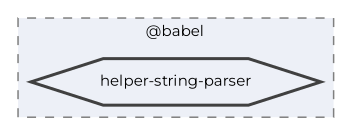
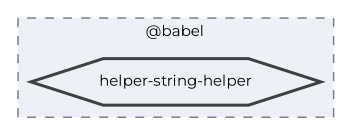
(176, 82) -> (176, 82)
